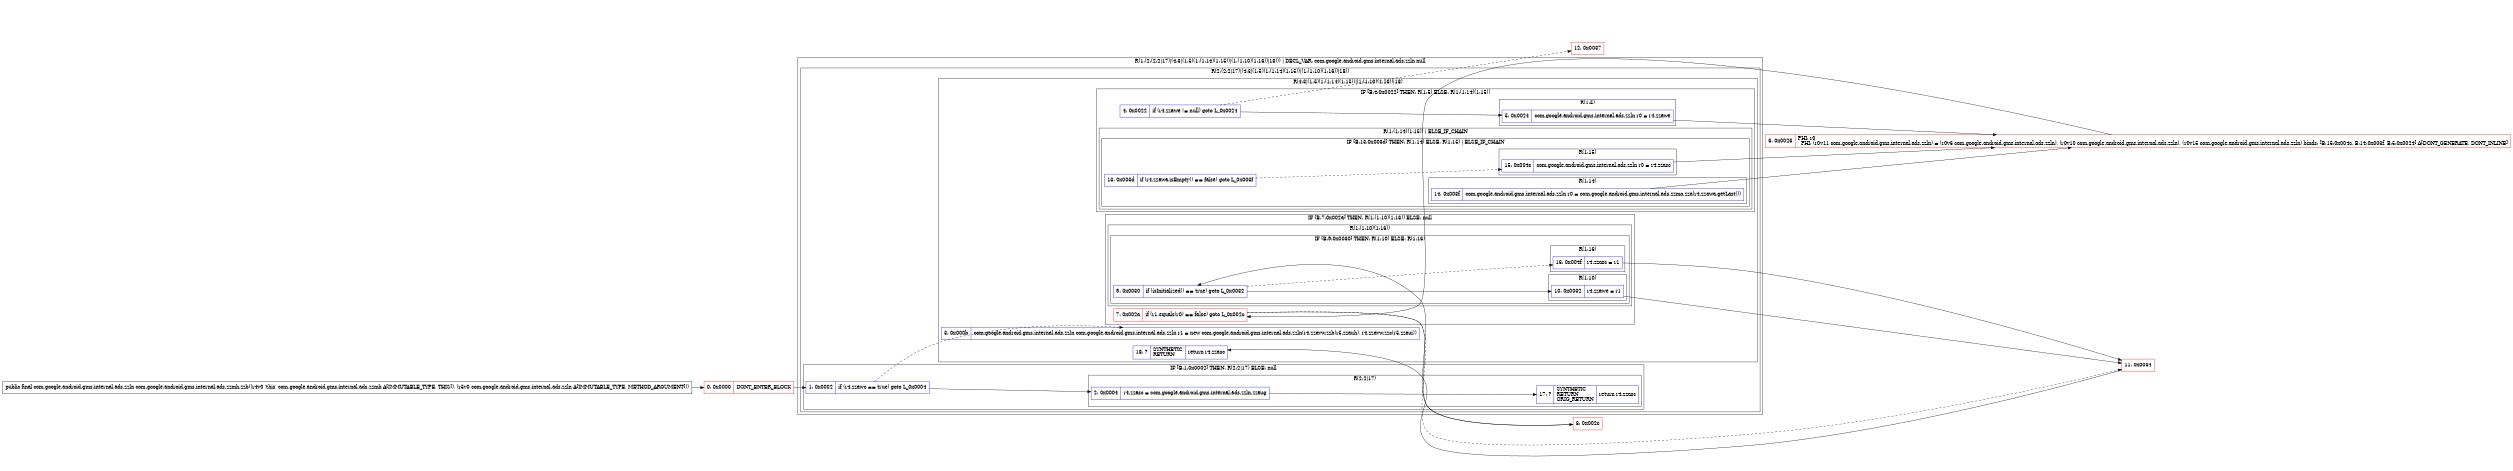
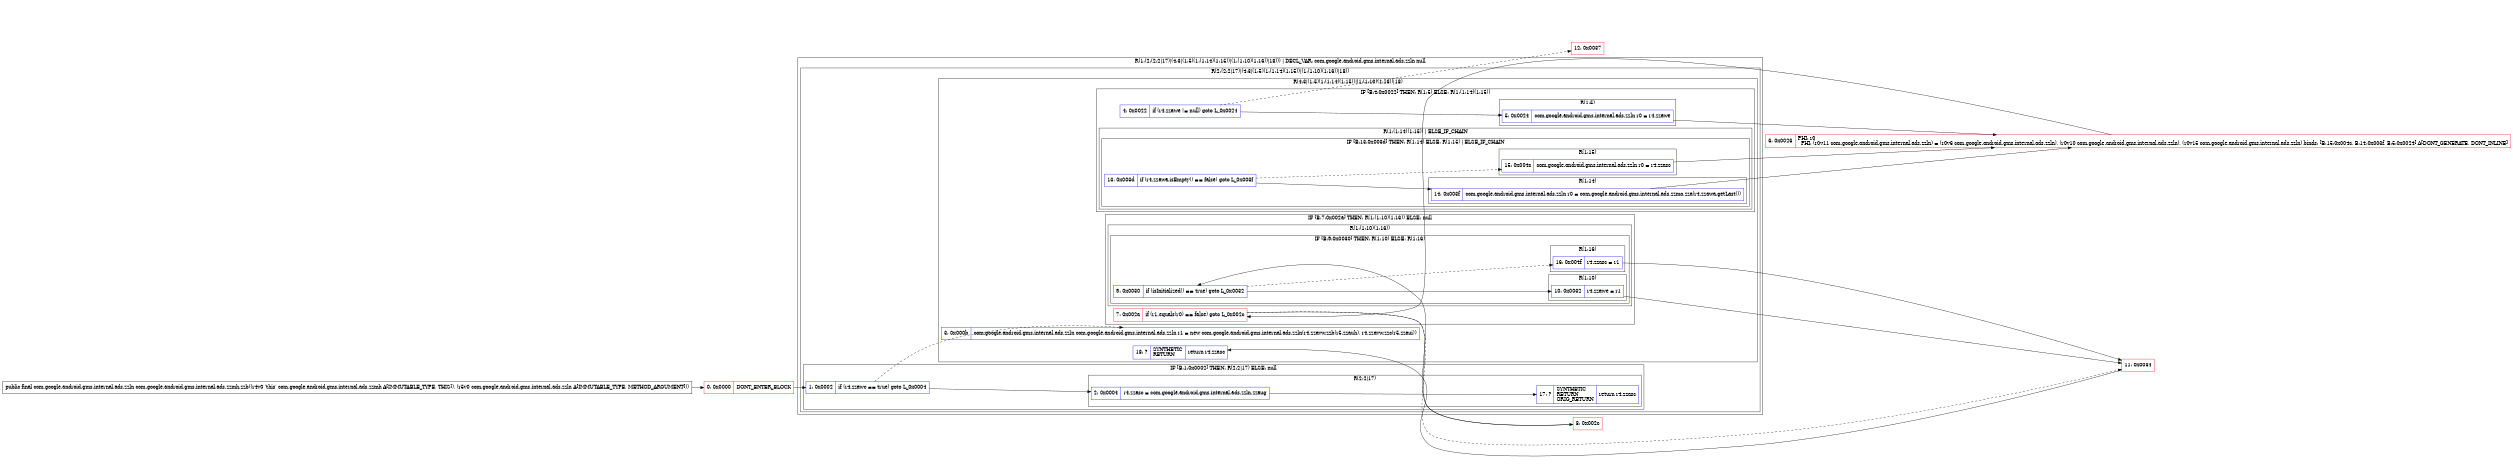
none -> (1342, 186)
